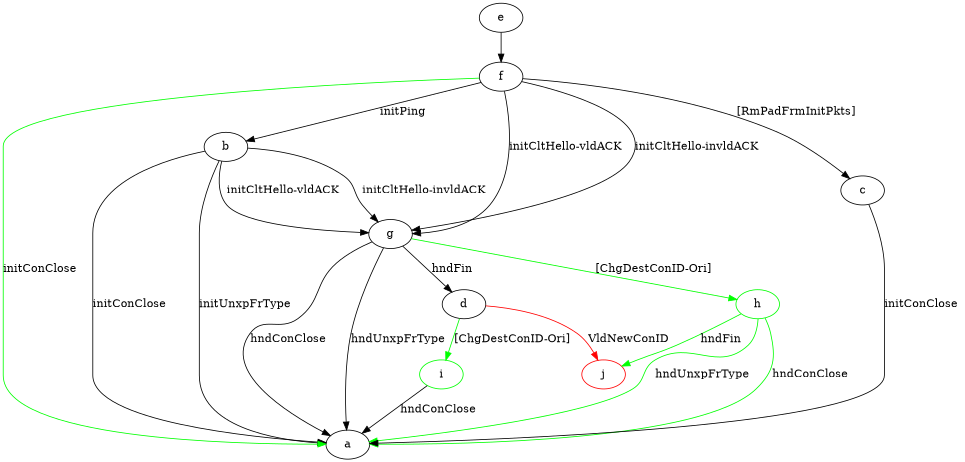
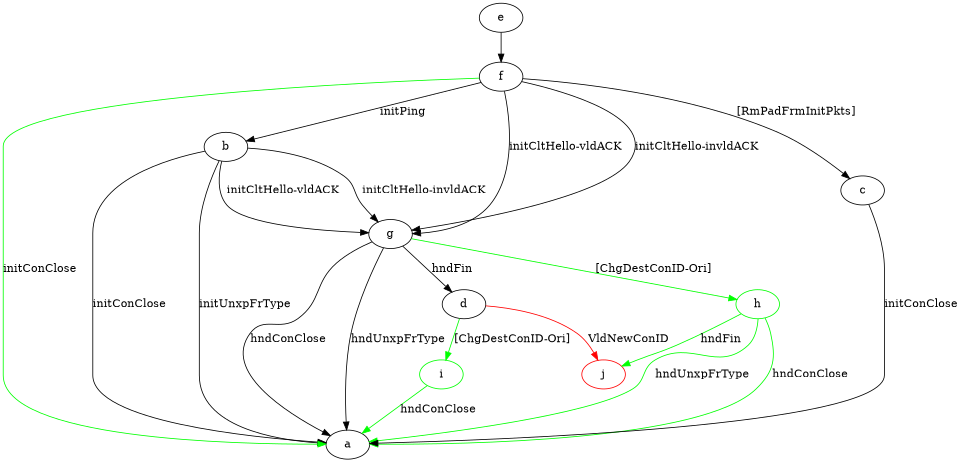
(398, 407) -> (398, 407)
